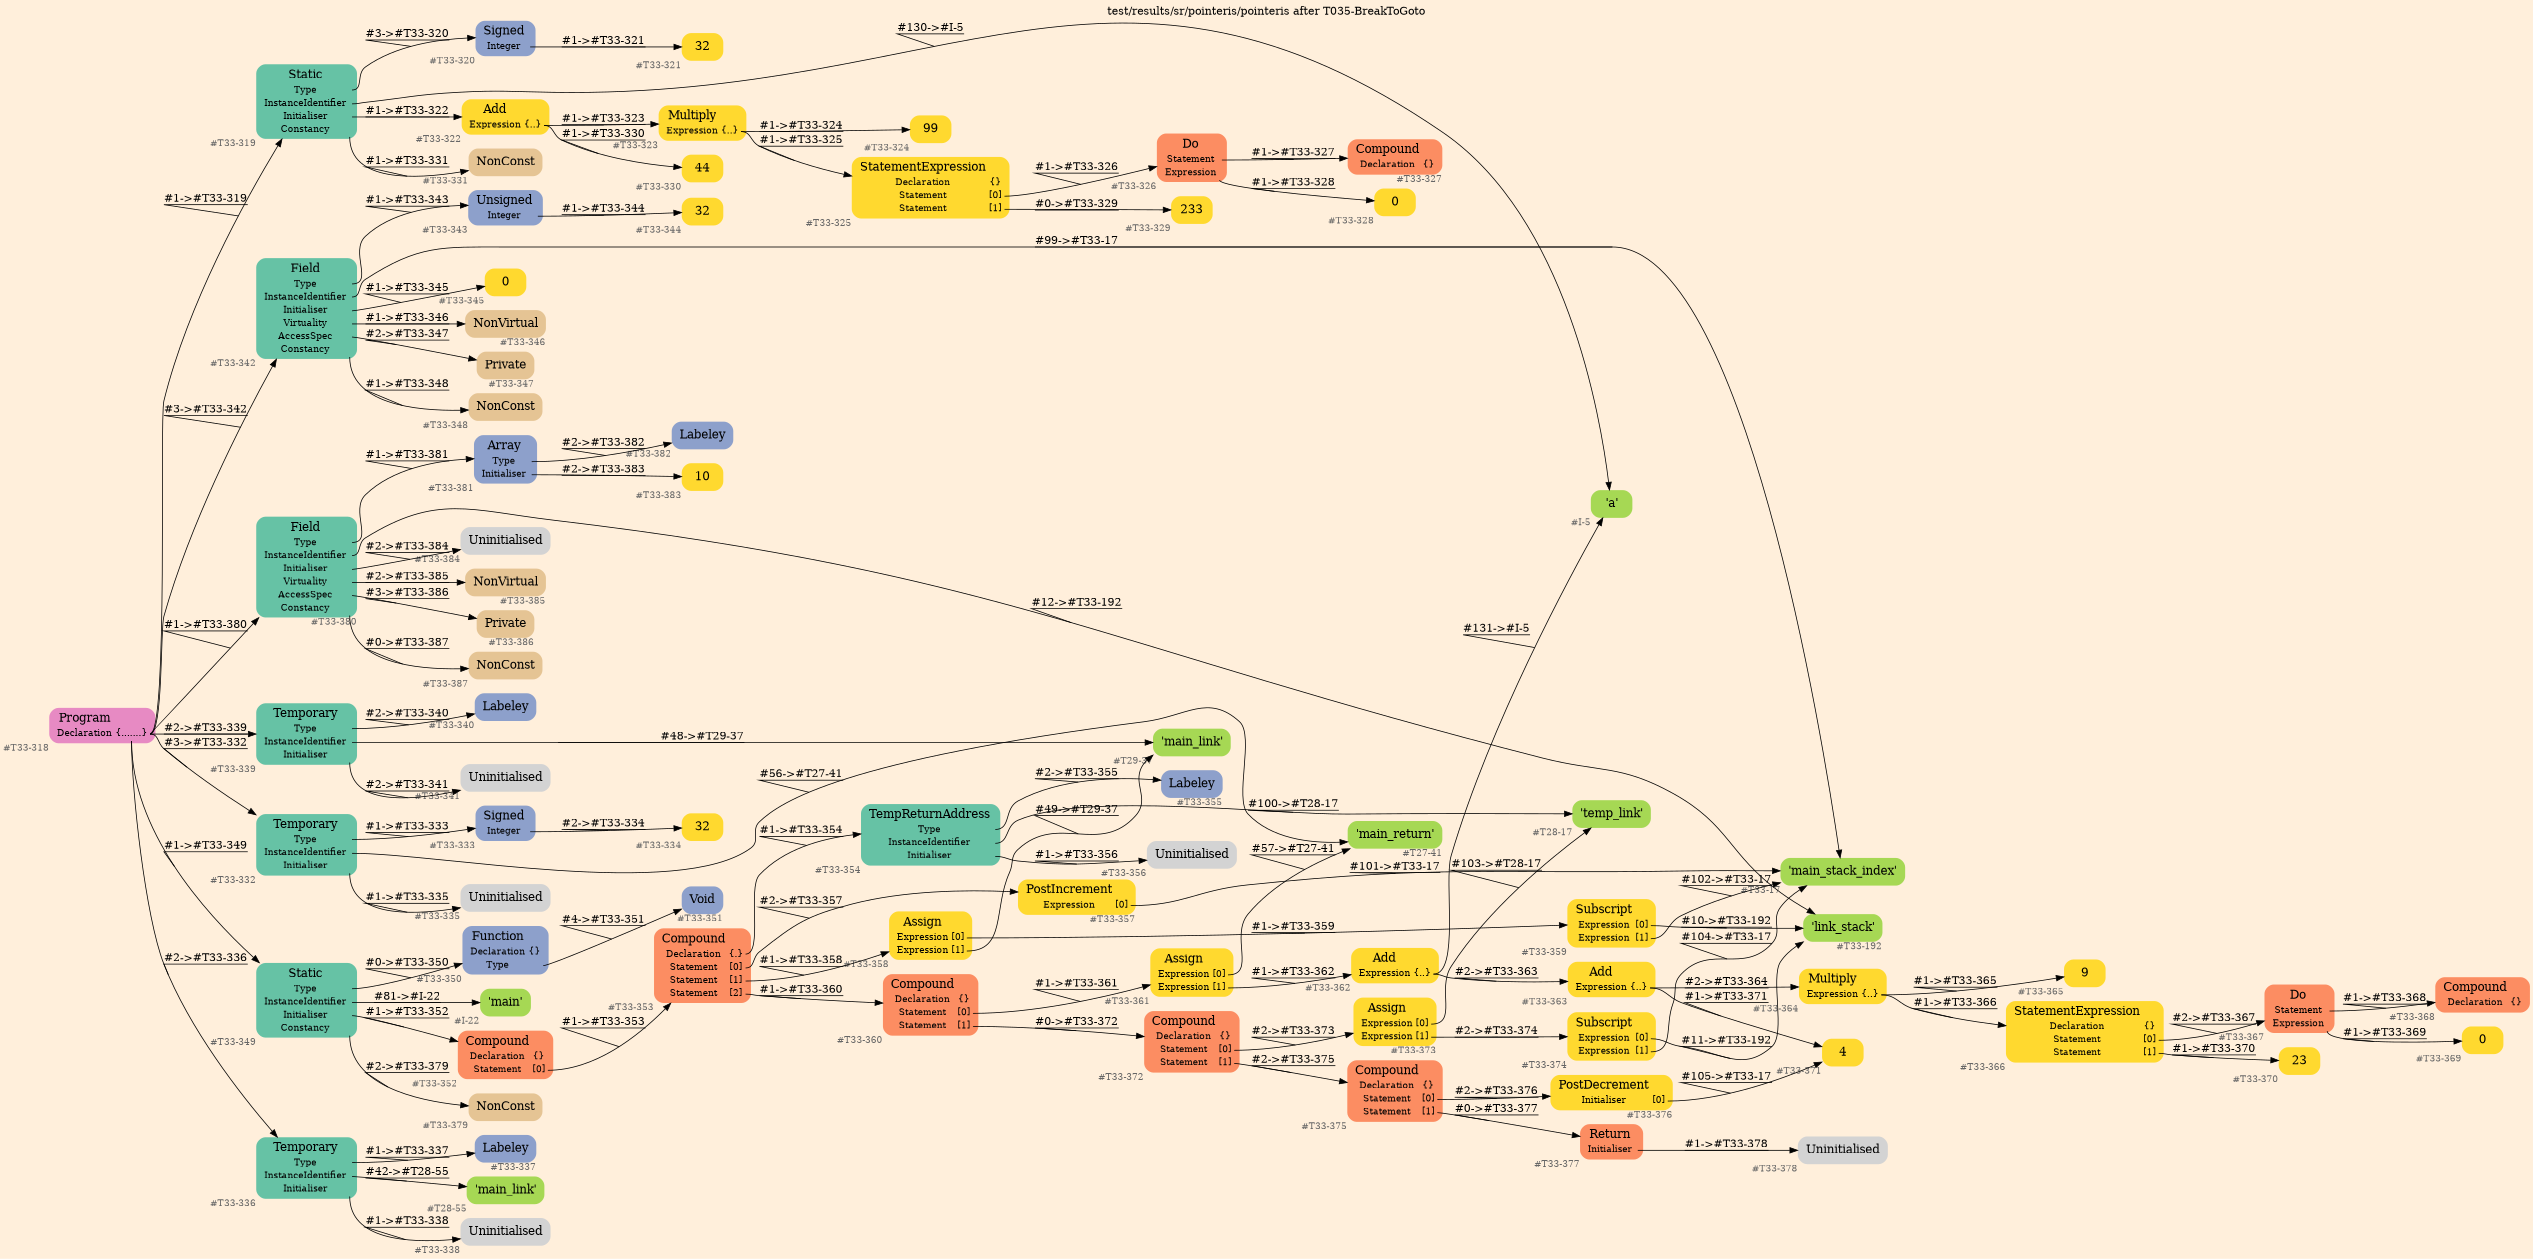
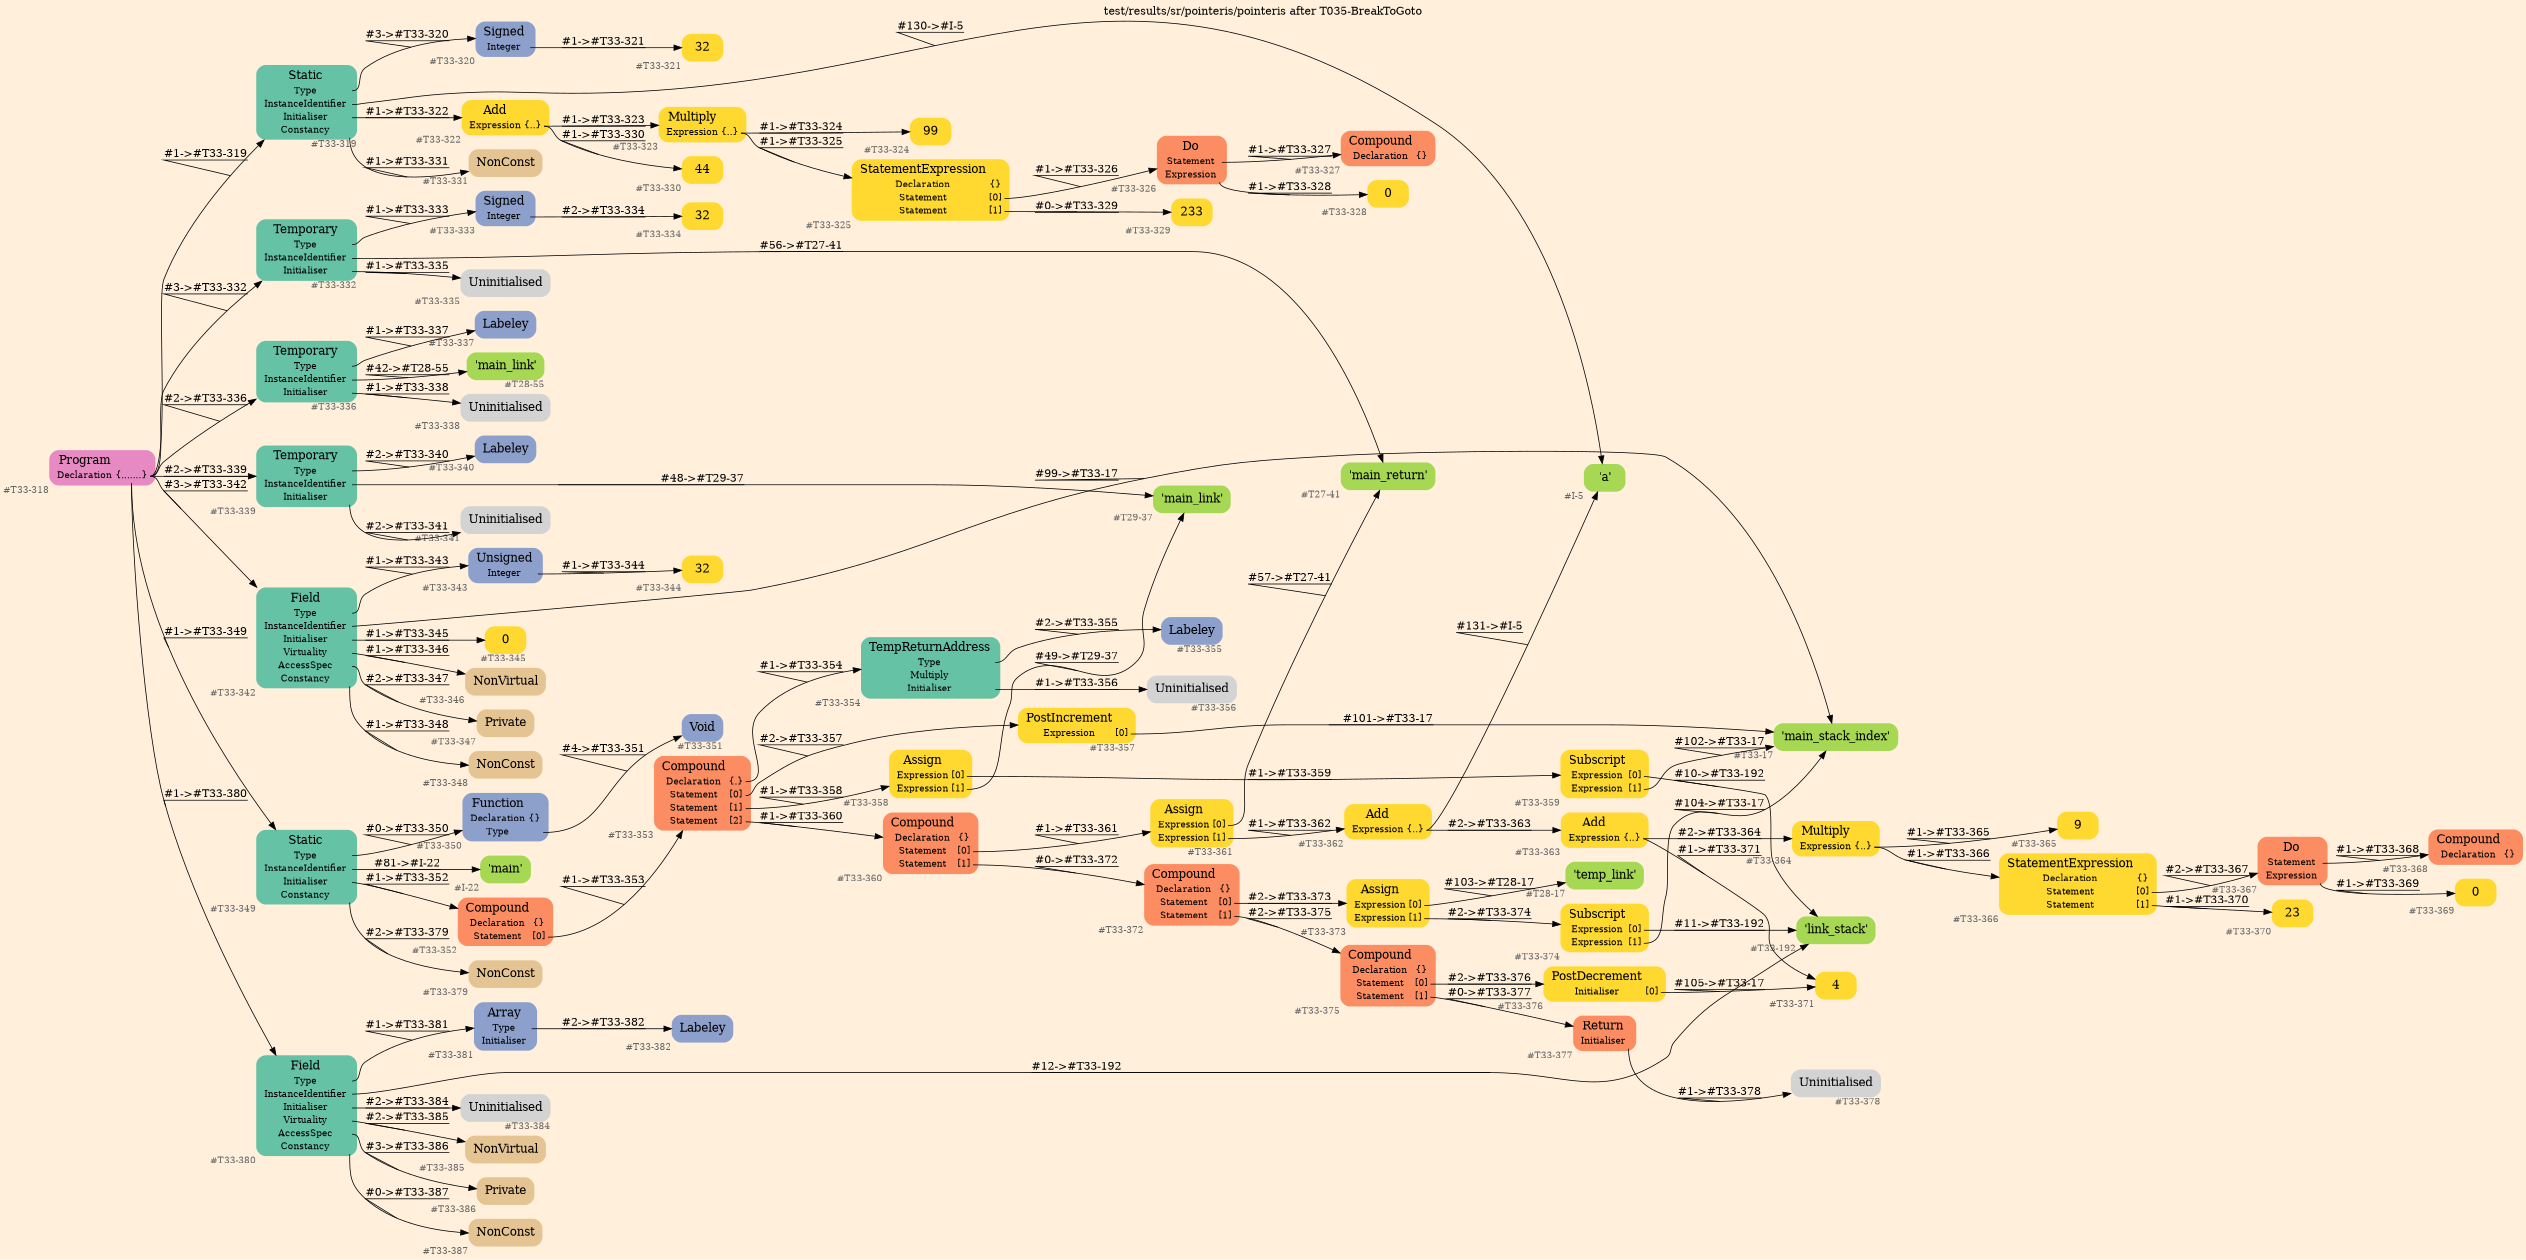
(703, 477) -> none
(1273, 811) -> none
(929, 843) -> (929, 676)
